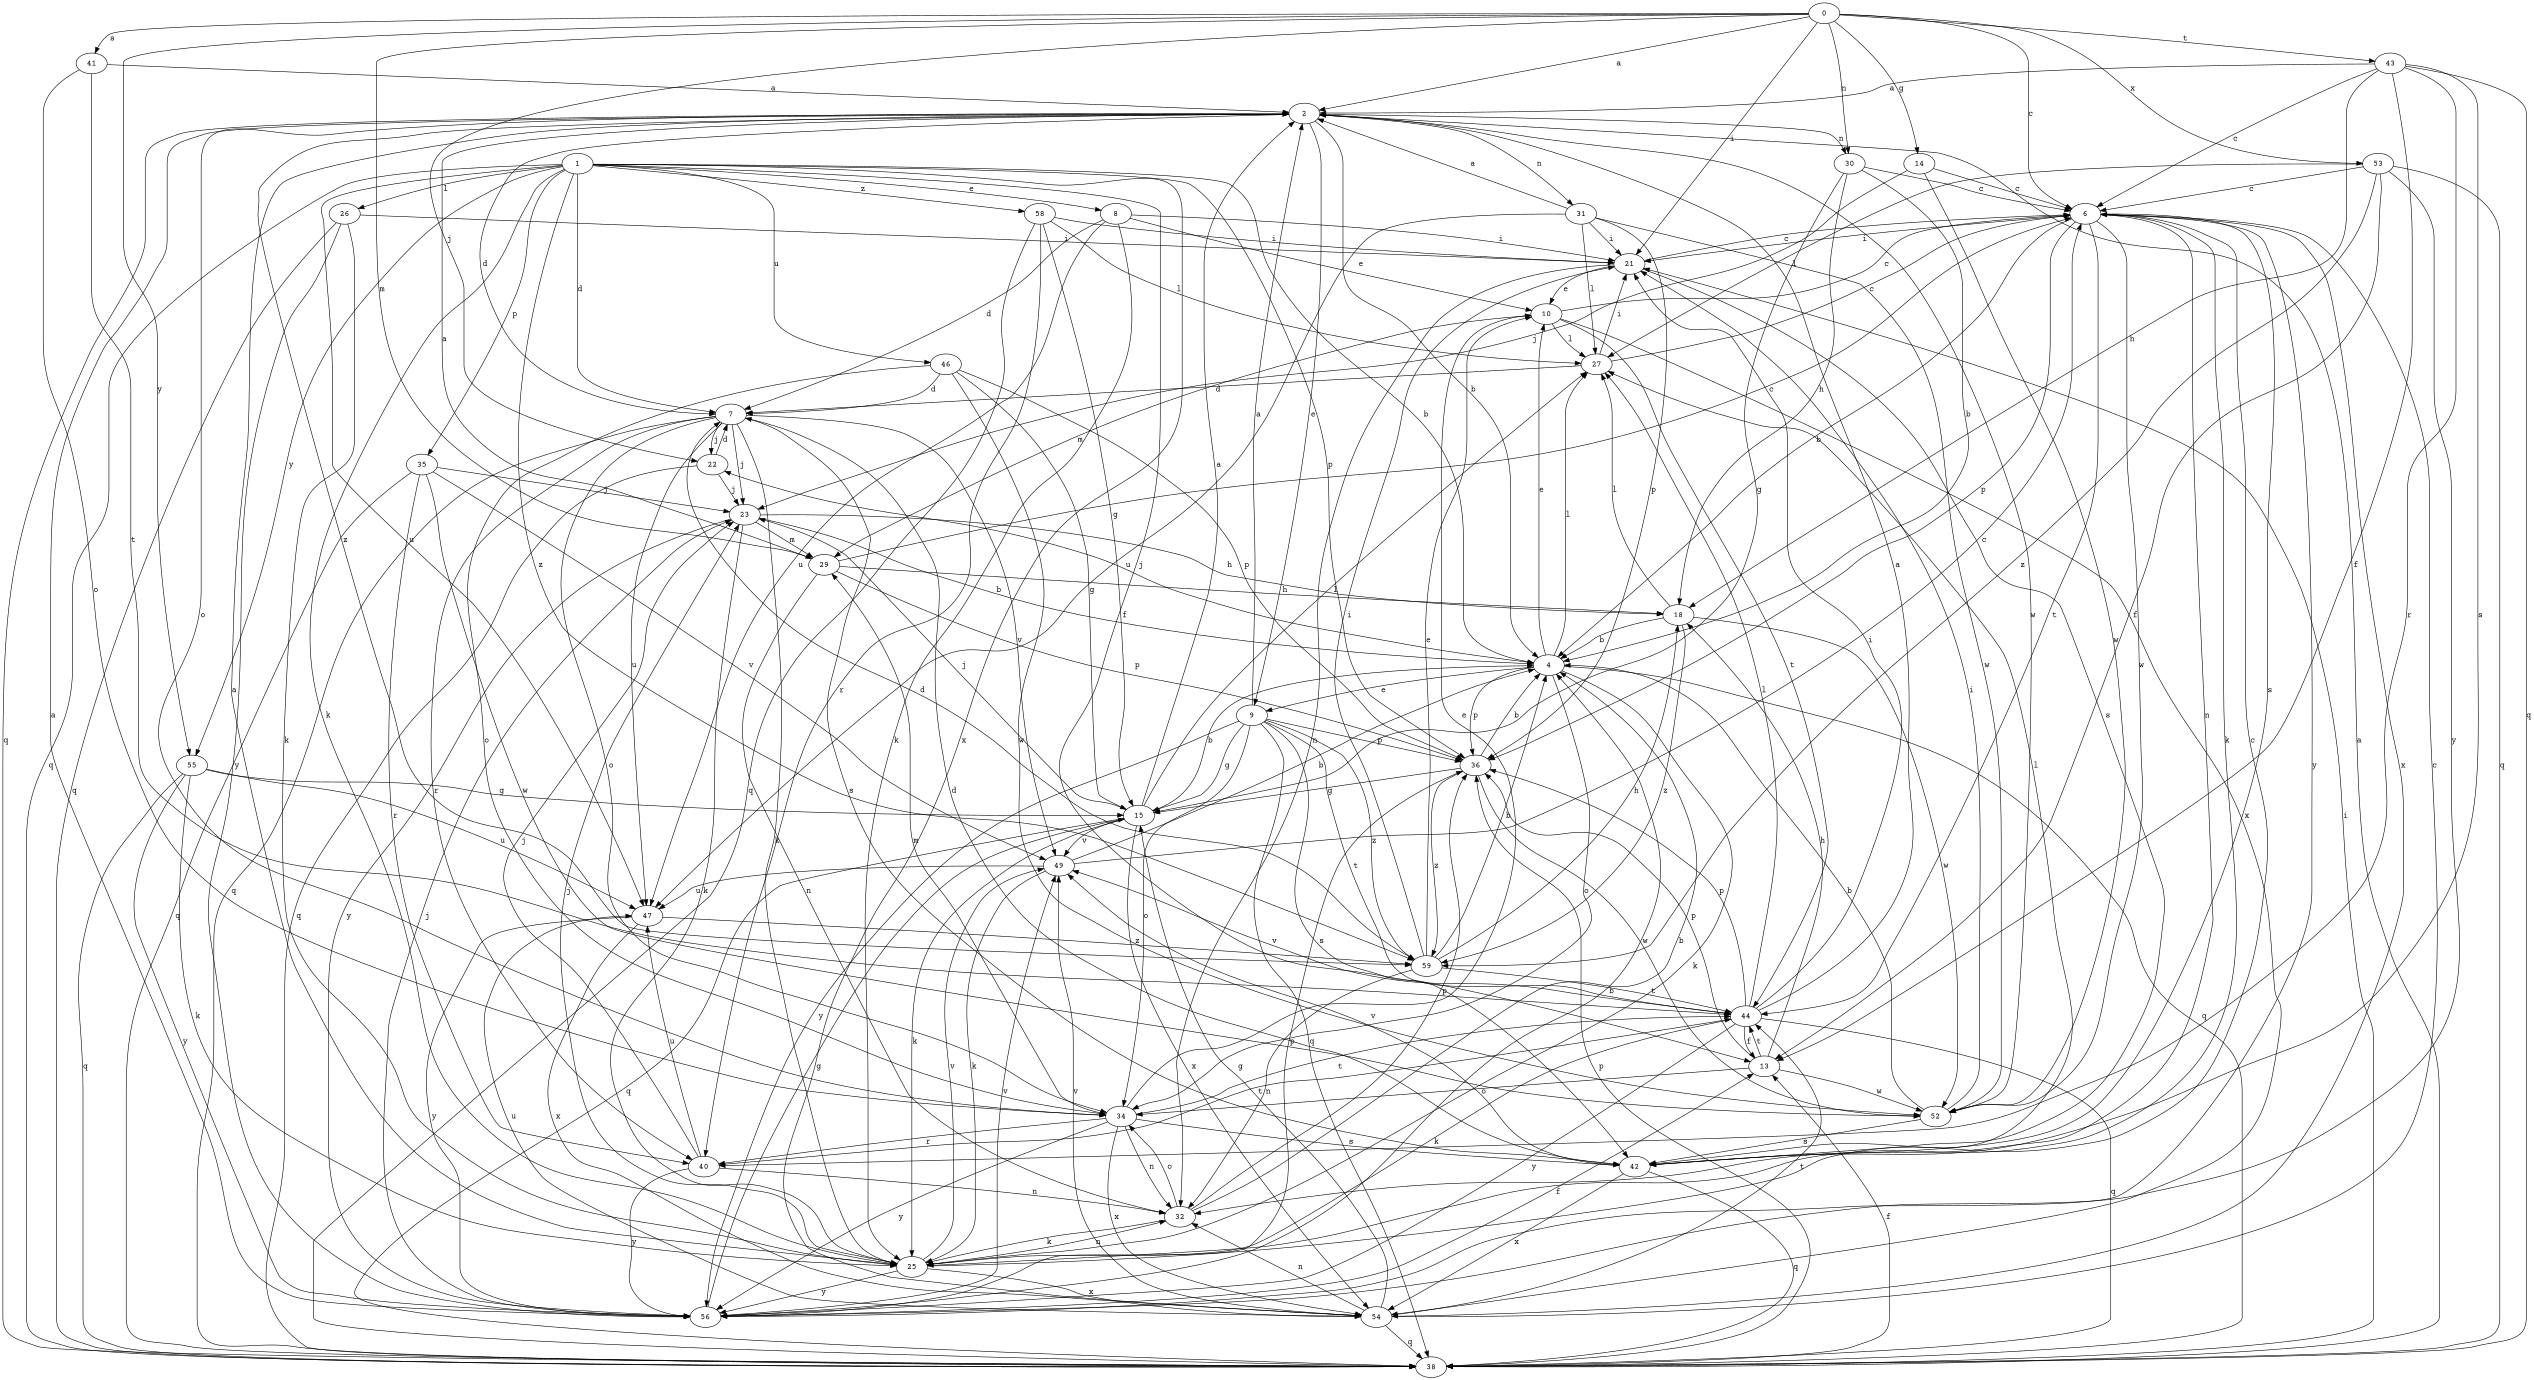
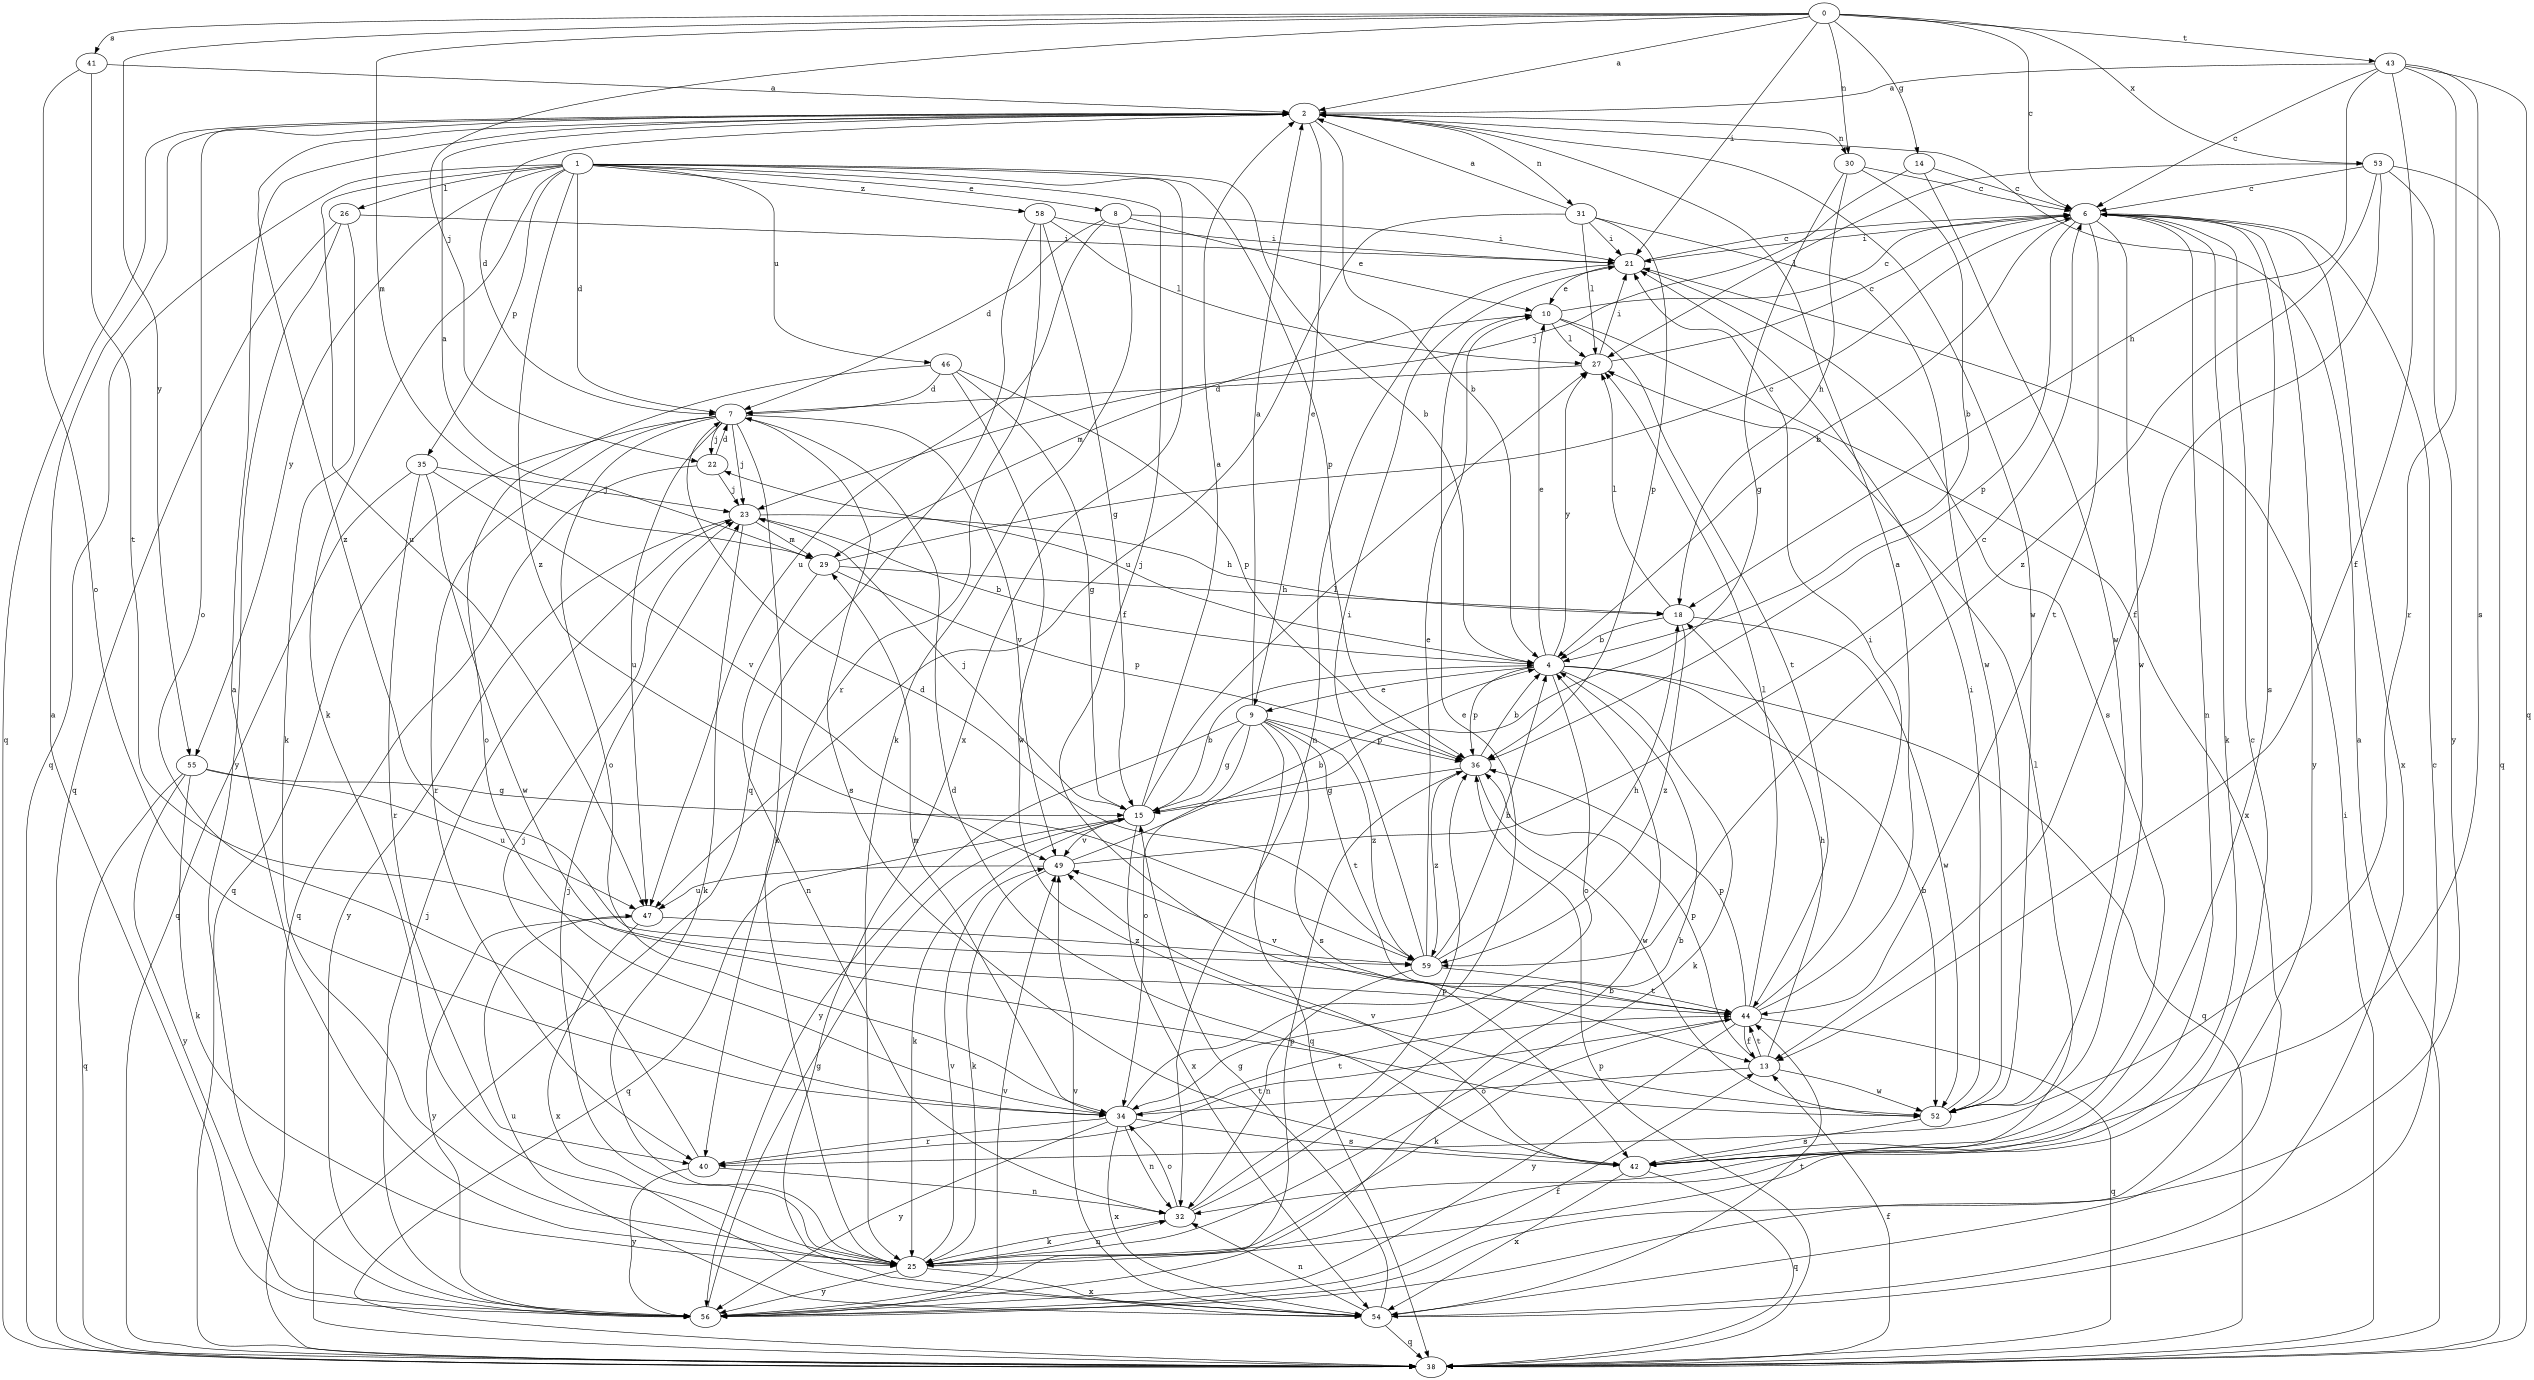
(1568, 515) -> (1568, 515)
(1806, 838) -> (1854, 799)
(670, 1045) -> none
